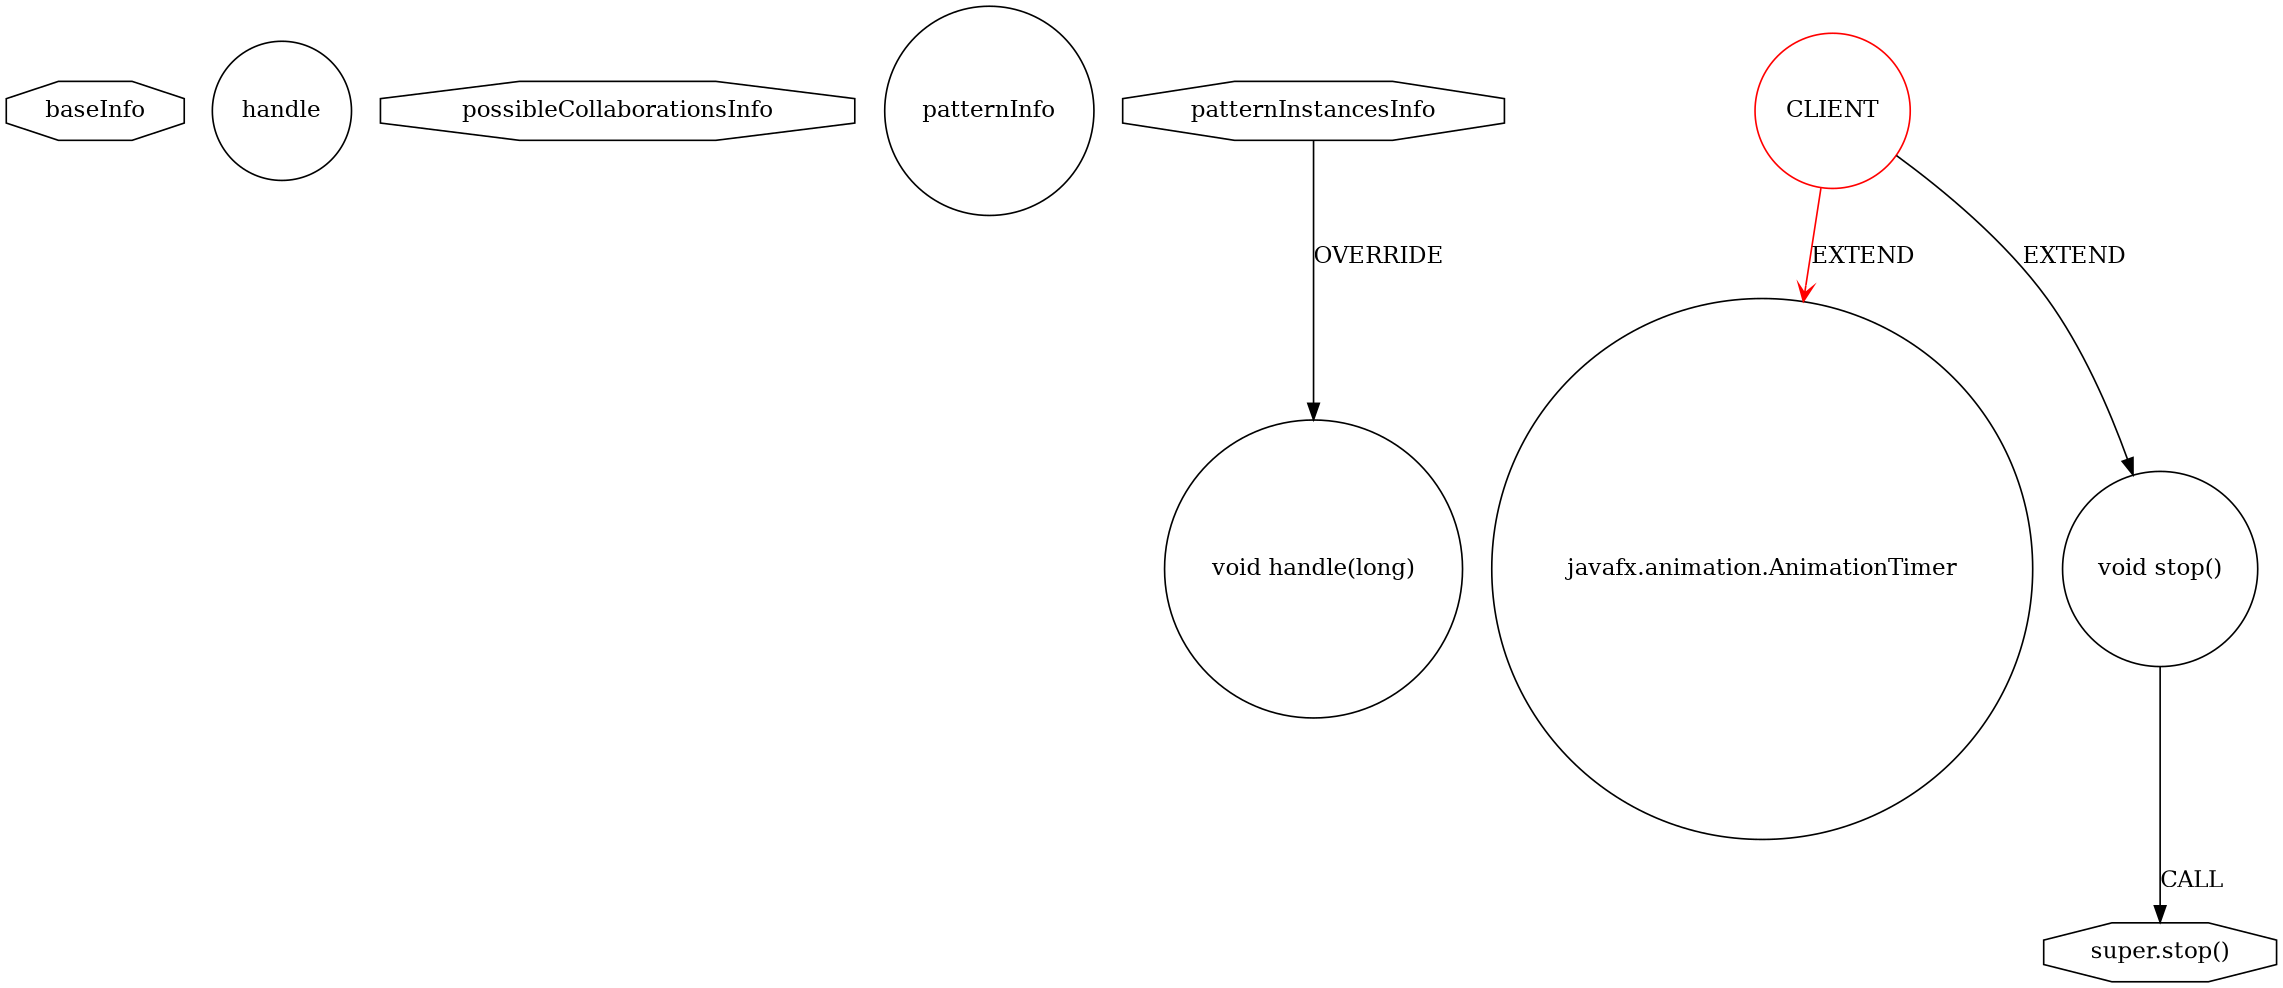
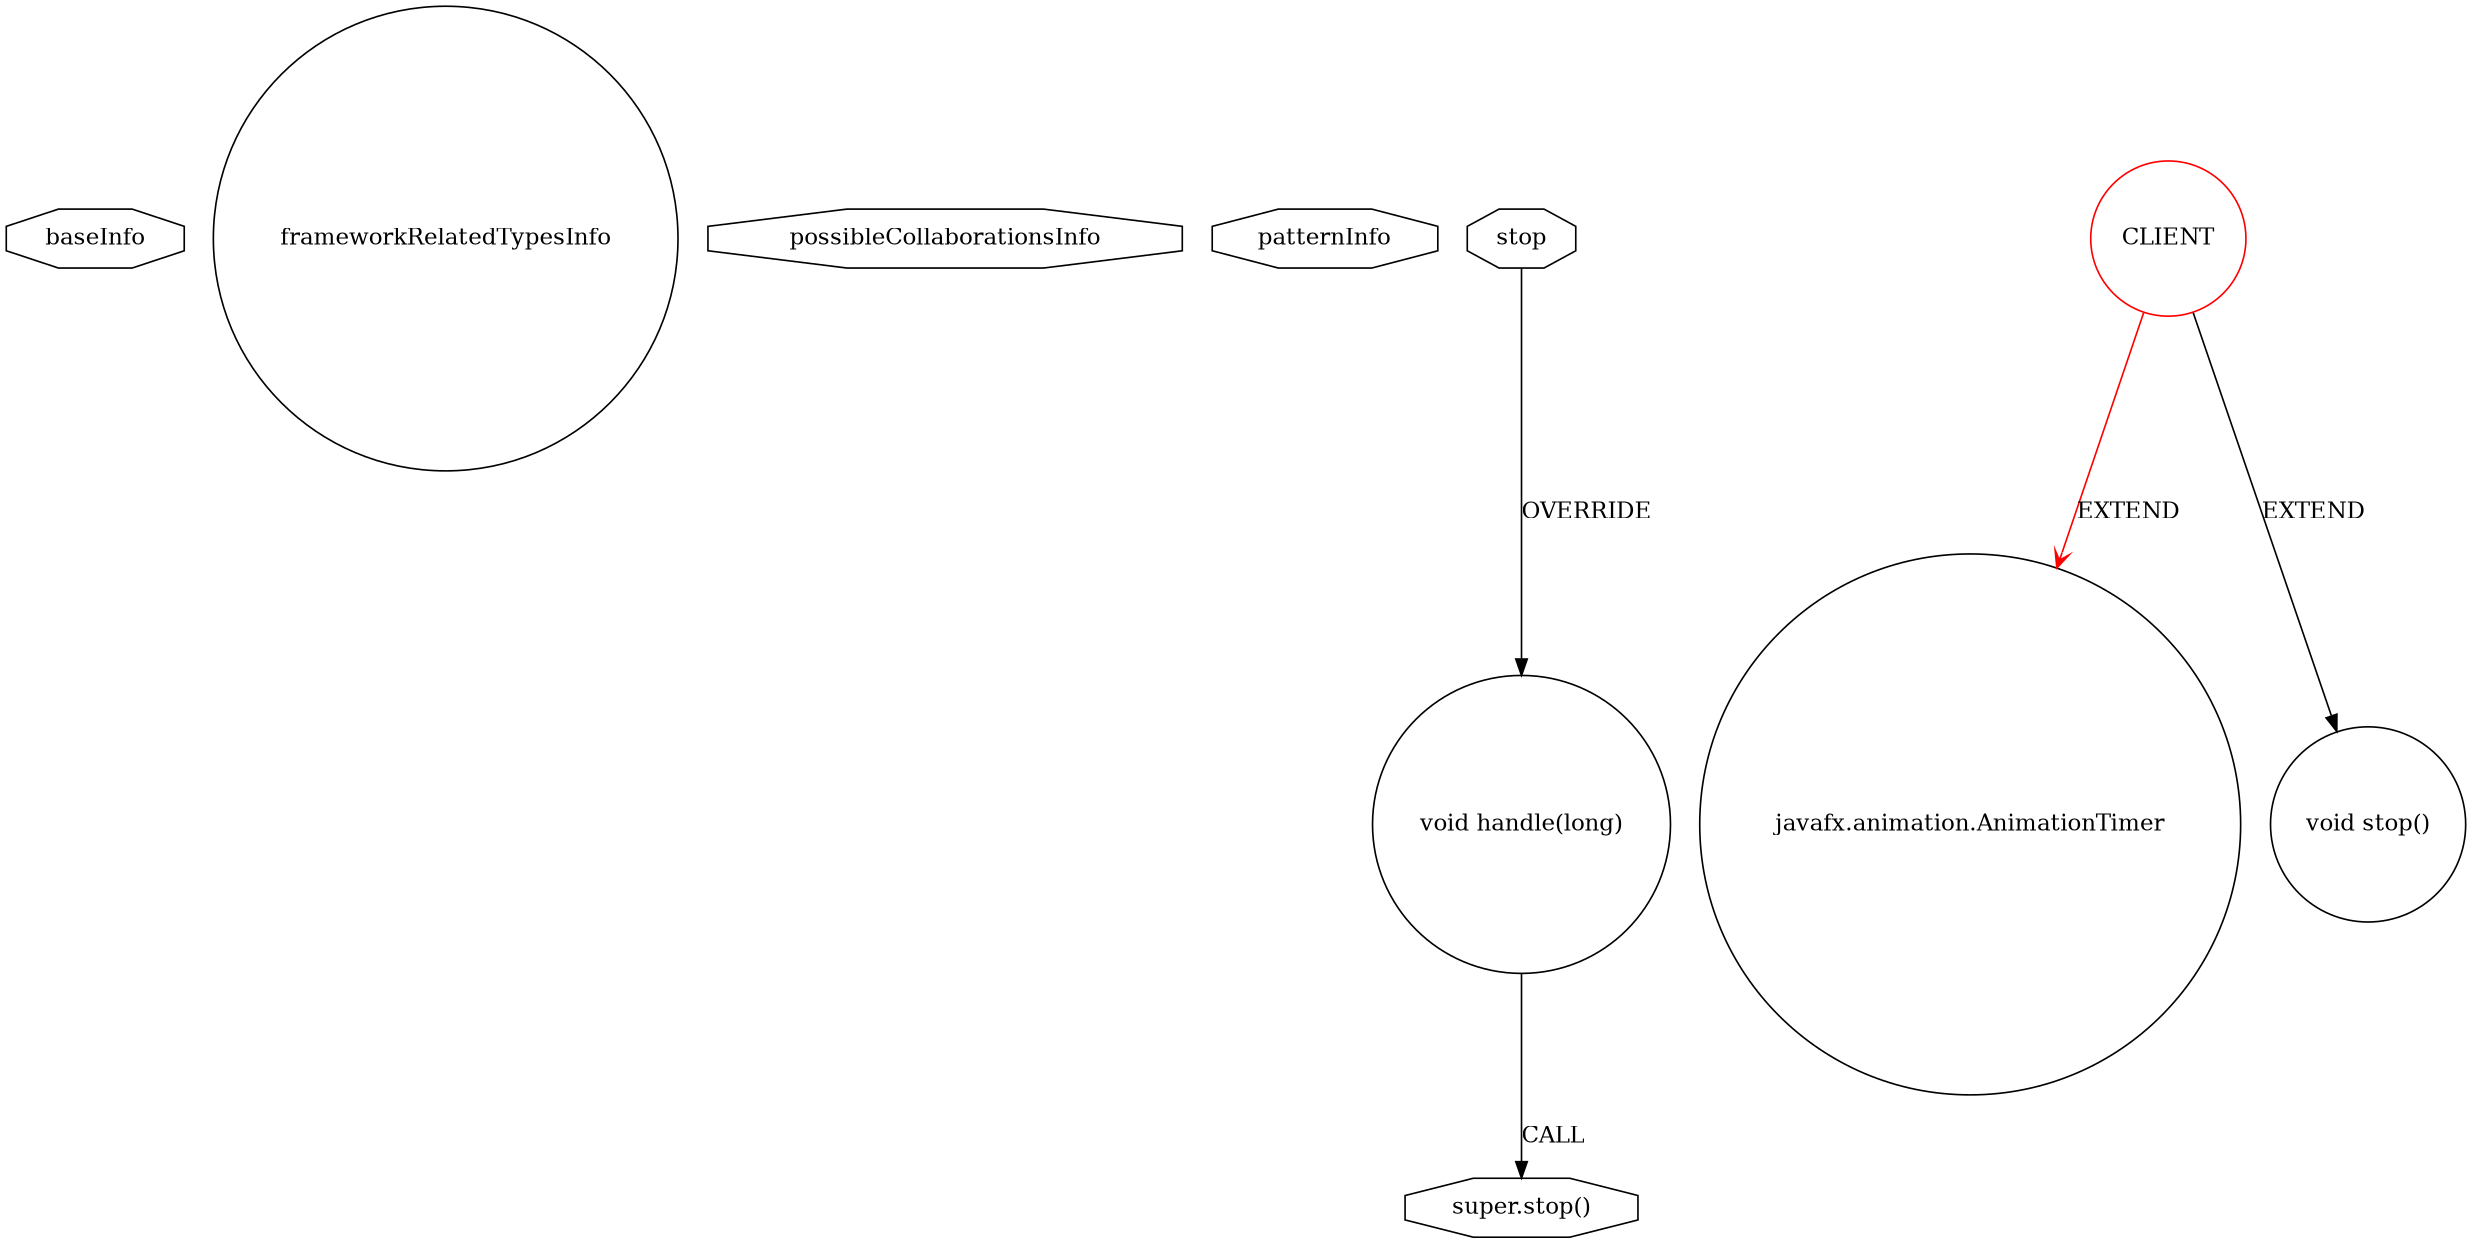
(282, 111) -> (446, 239)
(989, 111) -> (1325, 239)
(1314, 111) -> (1522, 239)
(2160, 786) -> (1522, 1067)
